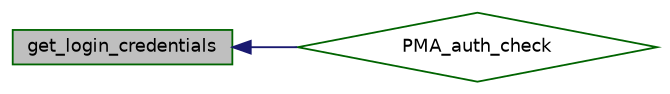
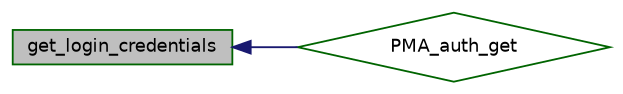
(477, 47) -> (454, 47)
